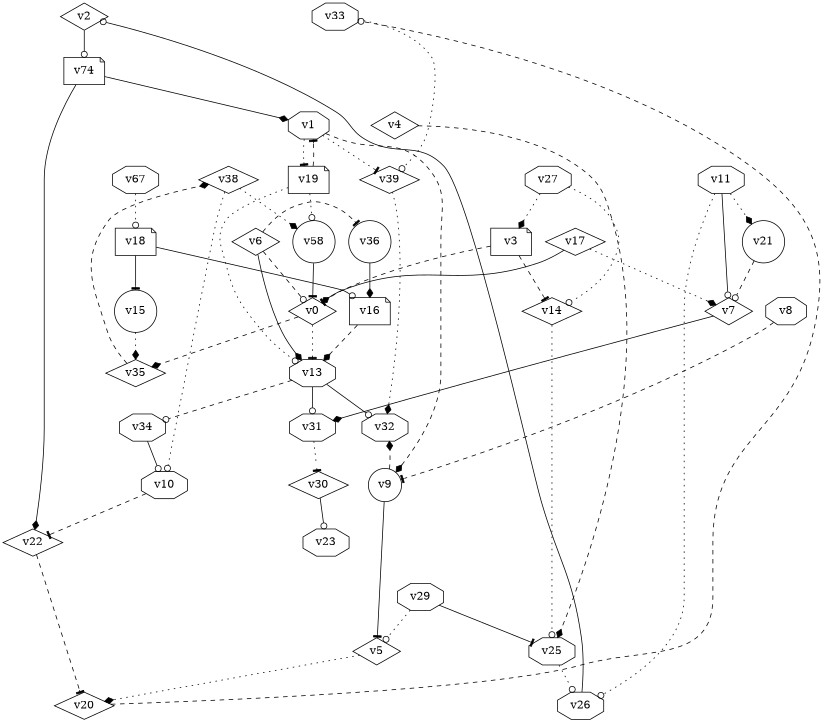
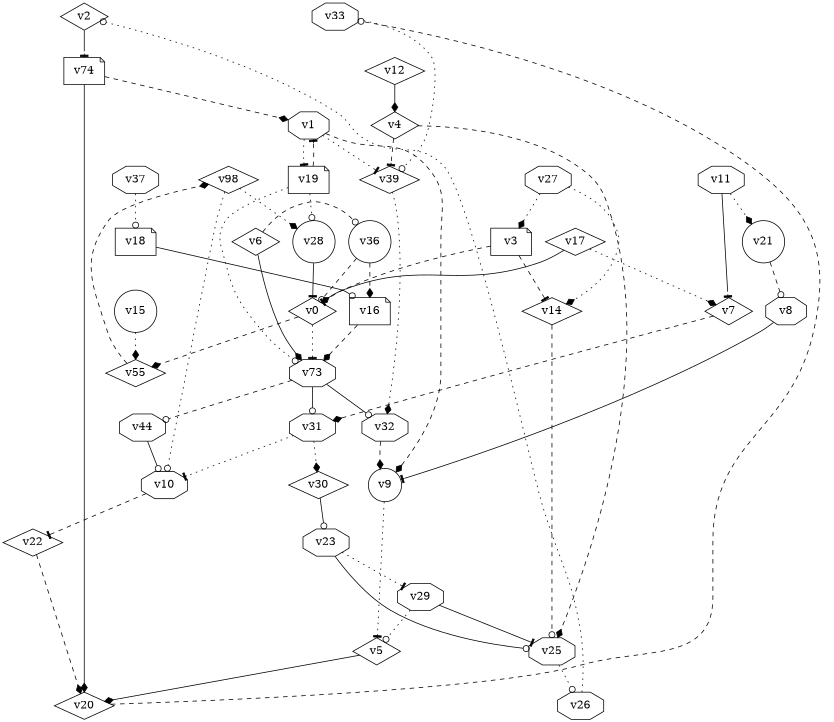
(84, 41) -> (84, 41)
none -> (395, 71)
(192, 97) -> (192, 97)
none -> (392, 154)
(136, 180) -> (136, 180)
(229, 180) -> (229, 180)
(304, 203) -> (304, 203)
(314, 242) -> (314, 242)
(725, 243) -> (725, 243)
(612, 264) -> (612, 264)
(482, 269) -> (482, 269)
(278, 270) -> (340, 278)
(136, 271) -> none
(370, 274) -> (370, 274)
(745, 278) -> (775, 277)
(44, 300) -> (84, 384)
(527, 366) -> (527, 366)
(136, 373) -> (136, 373)
(312, 373) -> (312, 373)
(594, 410) -> (594, 410)
(142, 428) -> (142, 428)
(315, 452) -> (315, 452)
none -> (240, 456)
(684, 459) -> none
(390, 460) -> (380, 451)
(552, 478) -> (552, 478)
(381, 568) -> (381, 568)
none -> (372, 569)
(58, 622) -> (58, 622)
none -> (418, 623)
(237, 677) -> (237, 677)
